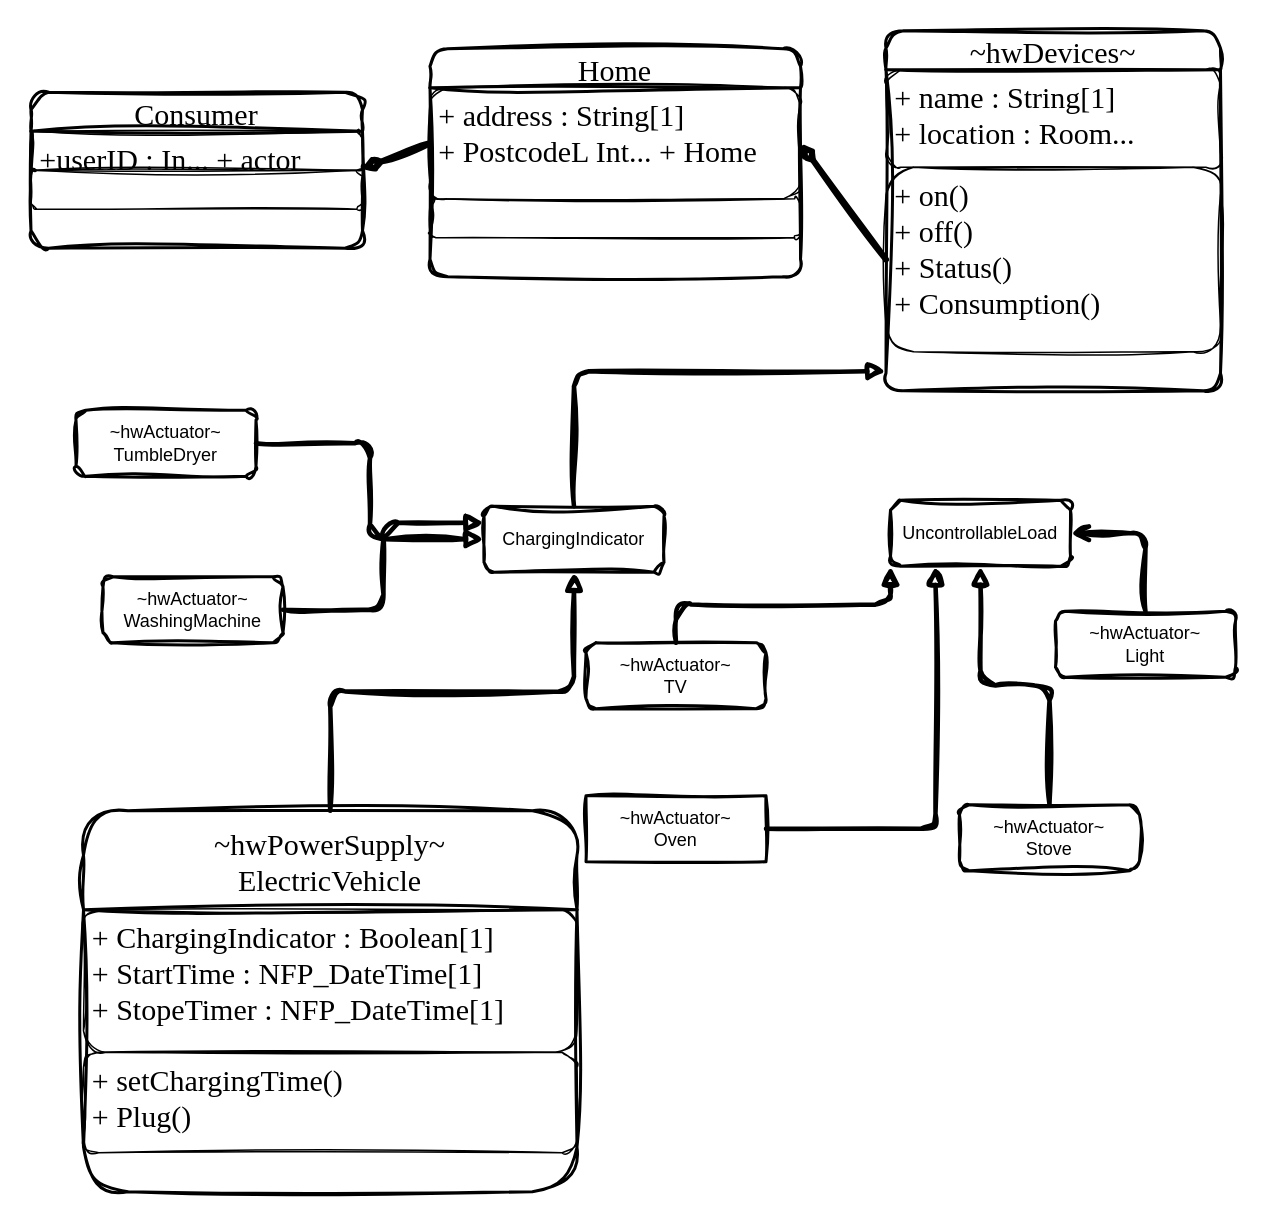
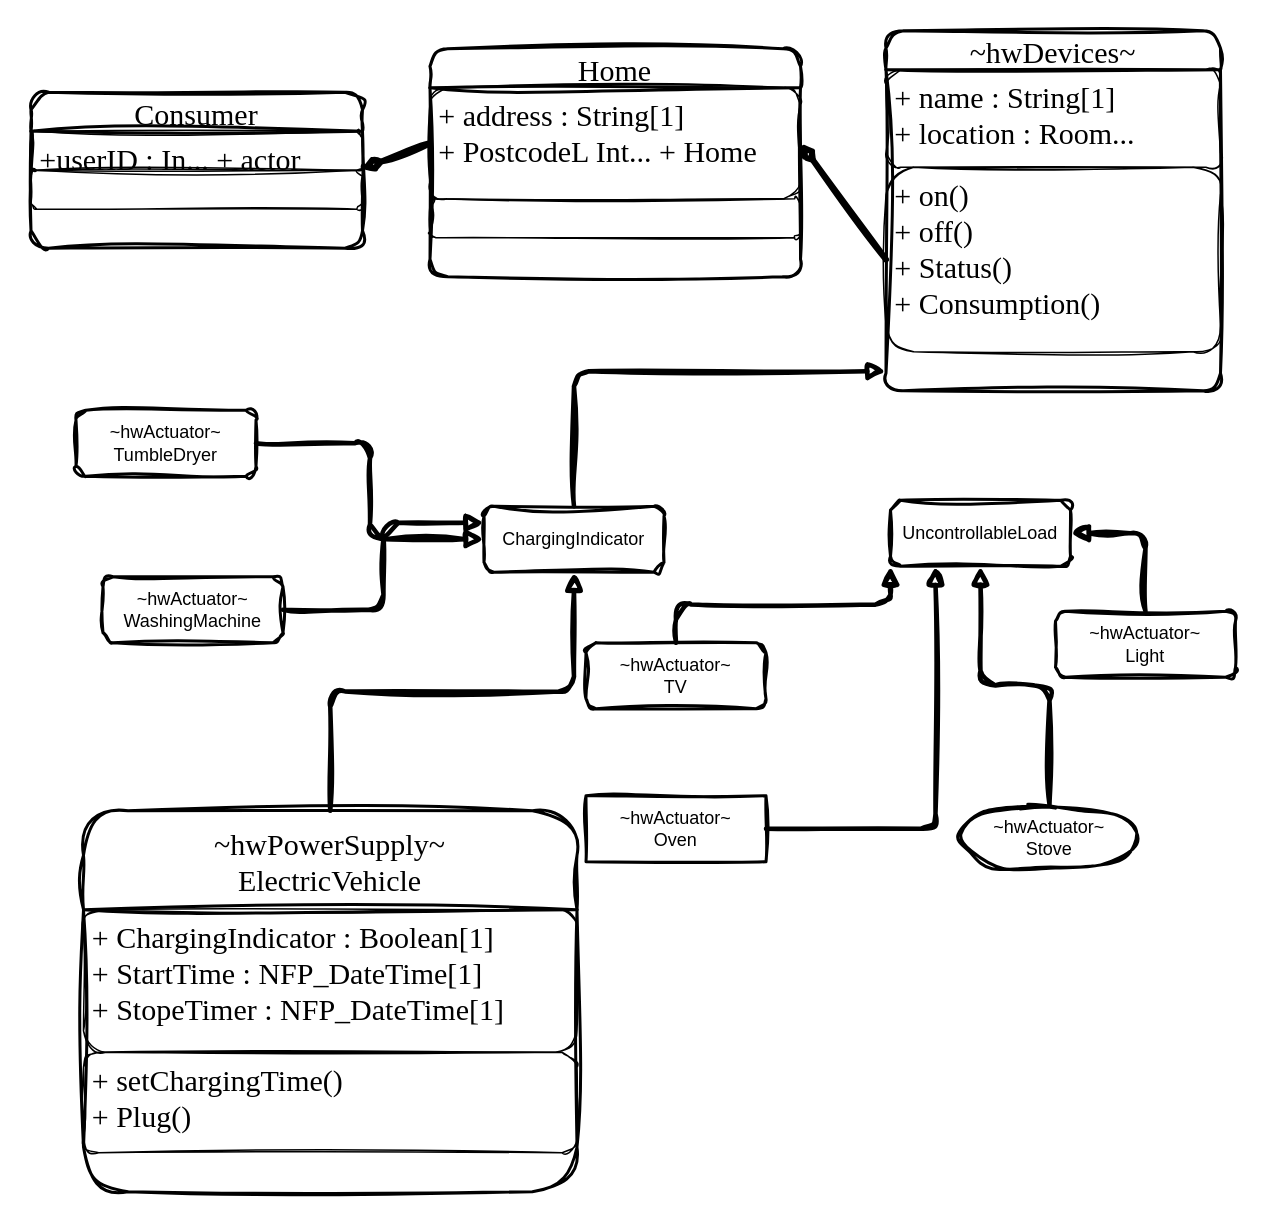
(1084, 533) -> (1123, 533)
(1049, 838) -> (1049, 838)
